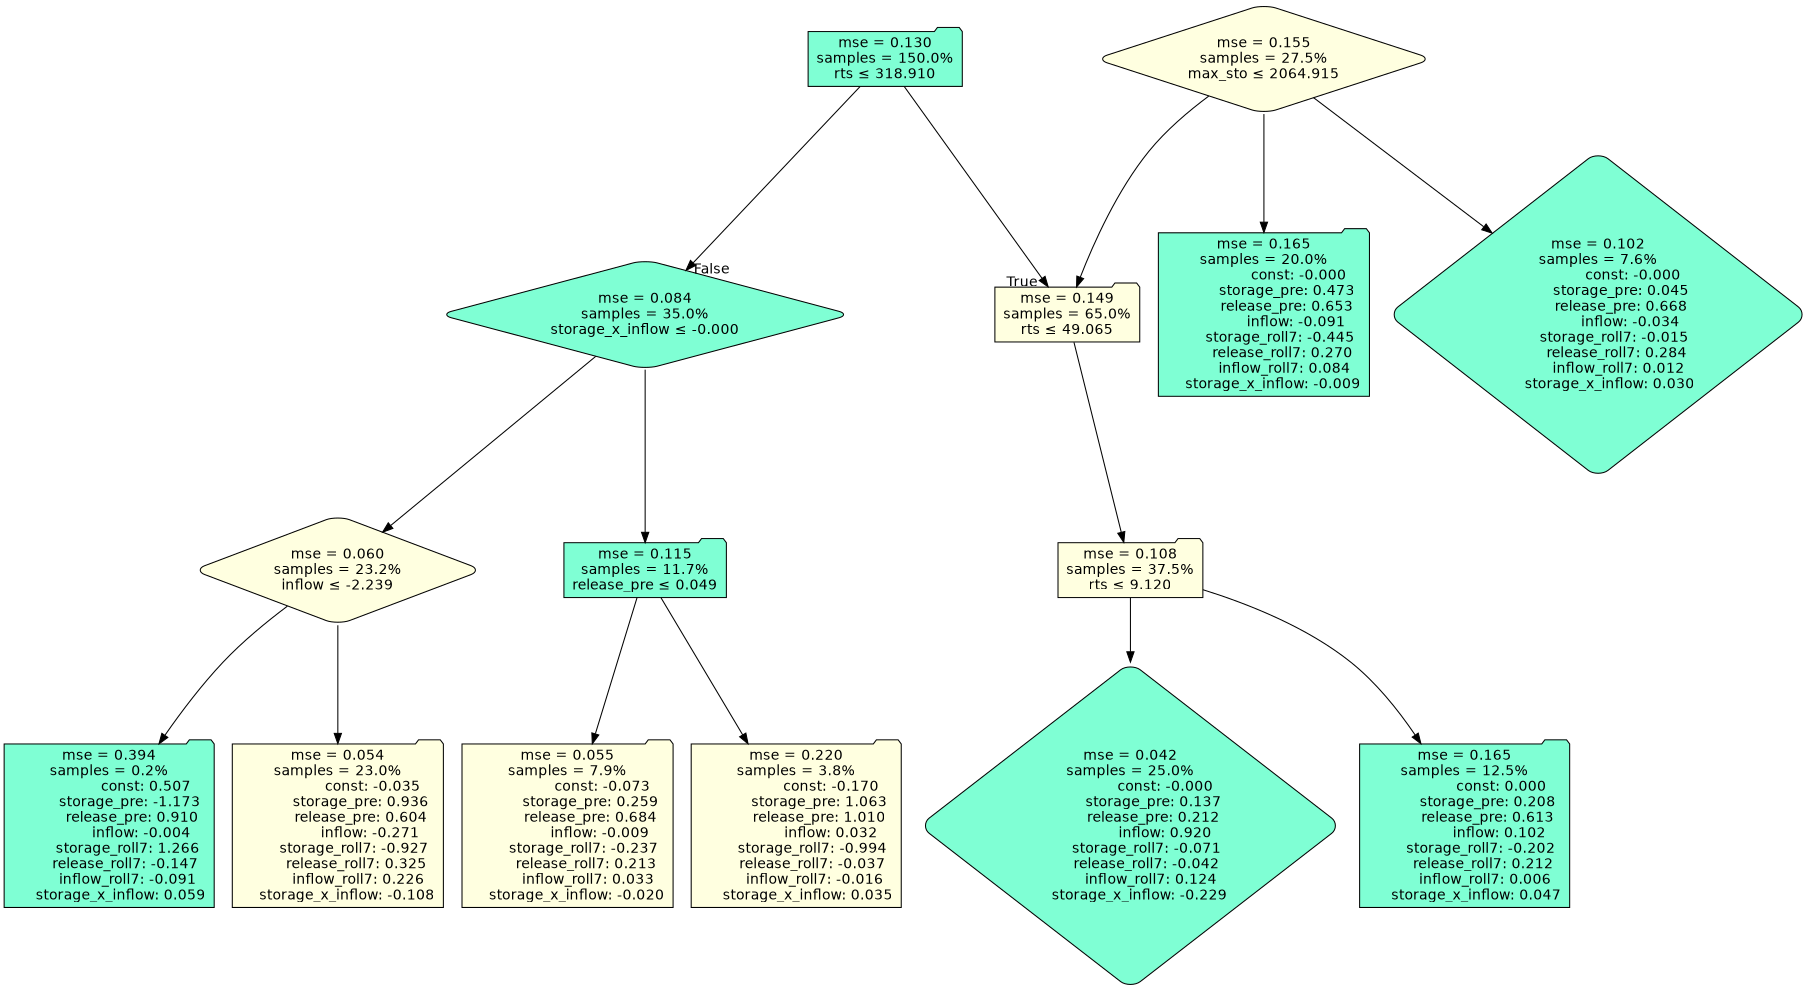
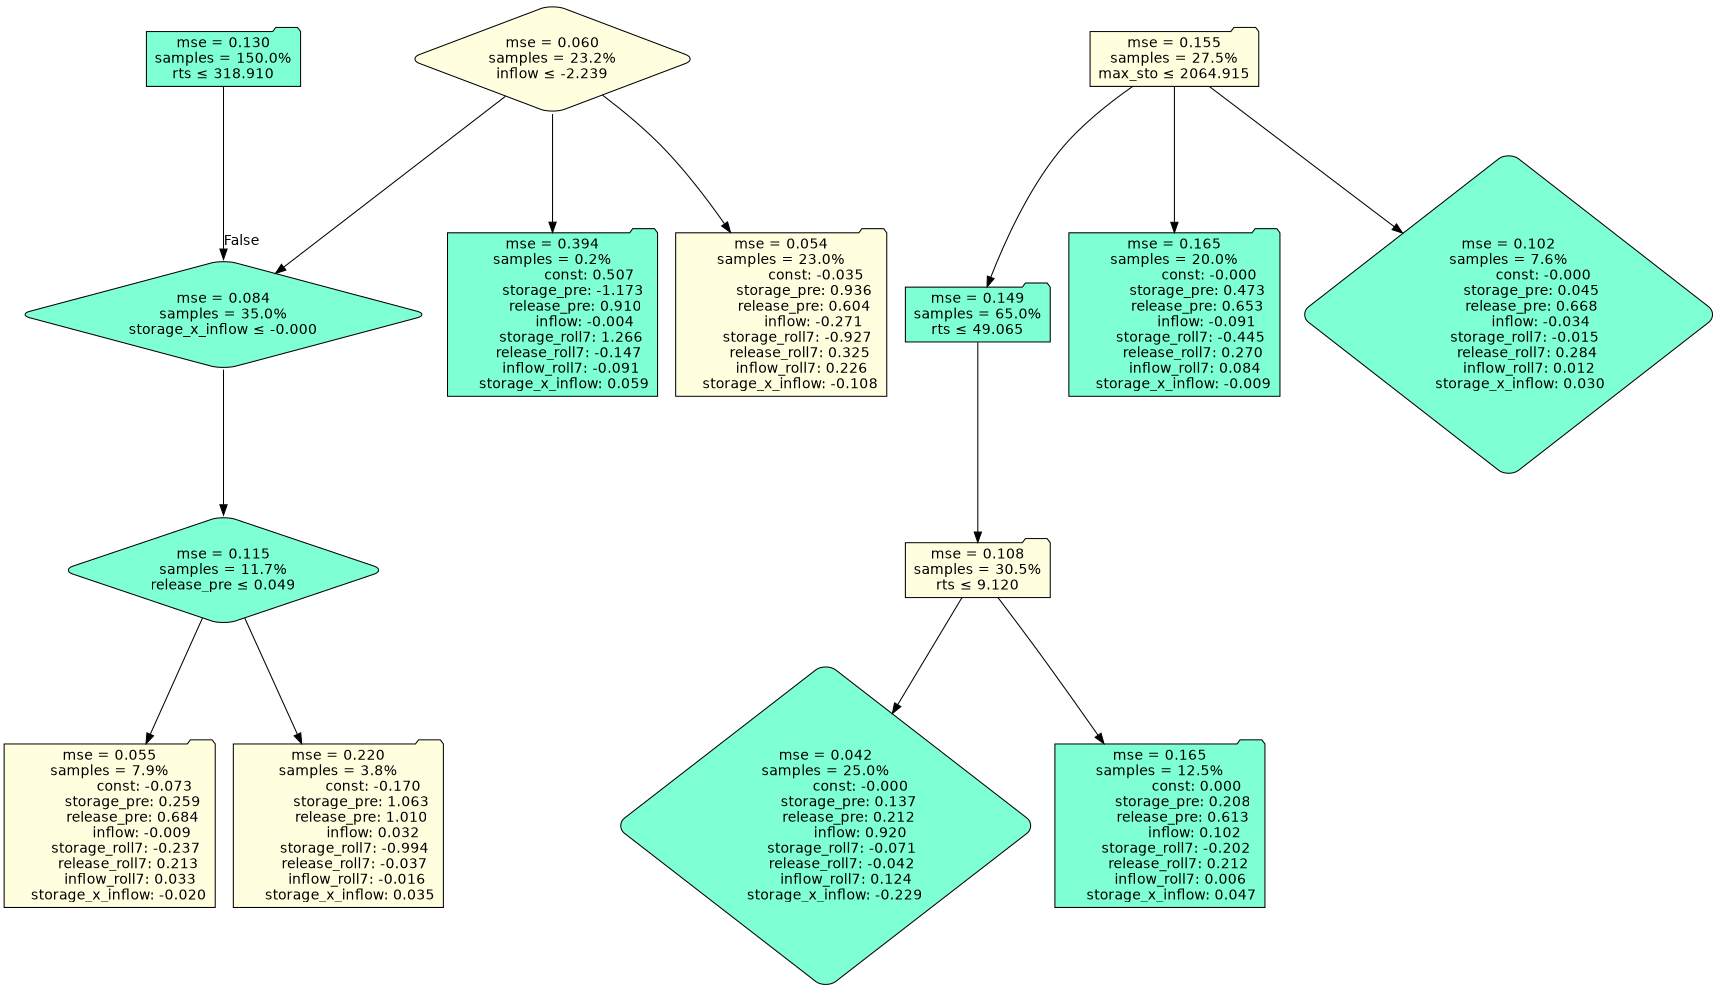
(1264, 59) -> (1174, 59)
(973, 183) -> none
(1067, 315) -> (978, 315)
(493, 441) -> (395, 182)
(645, 570) -> (224, 570)
(1130, 570) -> (978, 570)
